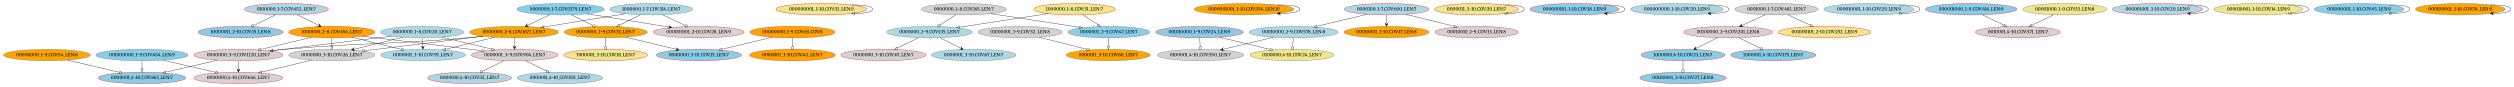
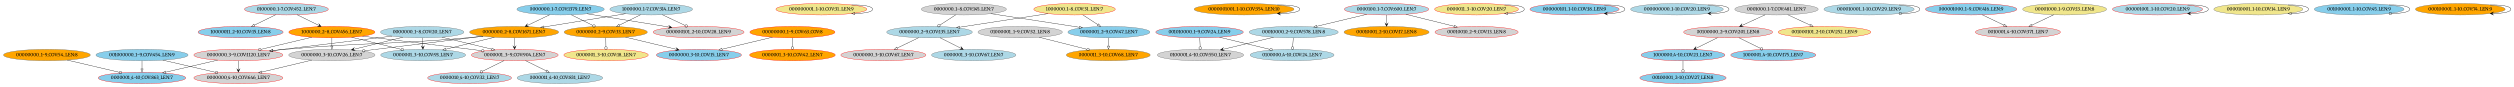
(265, 20) -> (265, 20)
(606, 55) -> (606, 55)
(1292, 55) -> (1292, 55)
